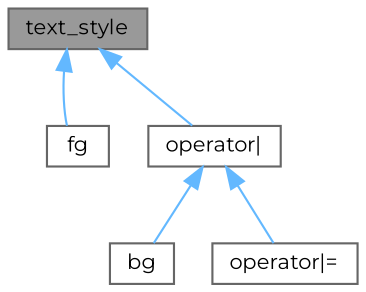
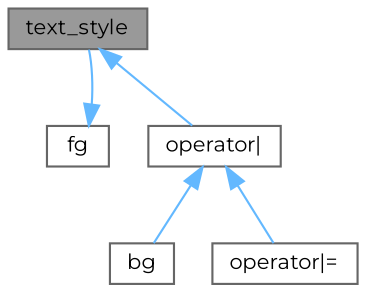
(64, 99) -> (92, 77)
